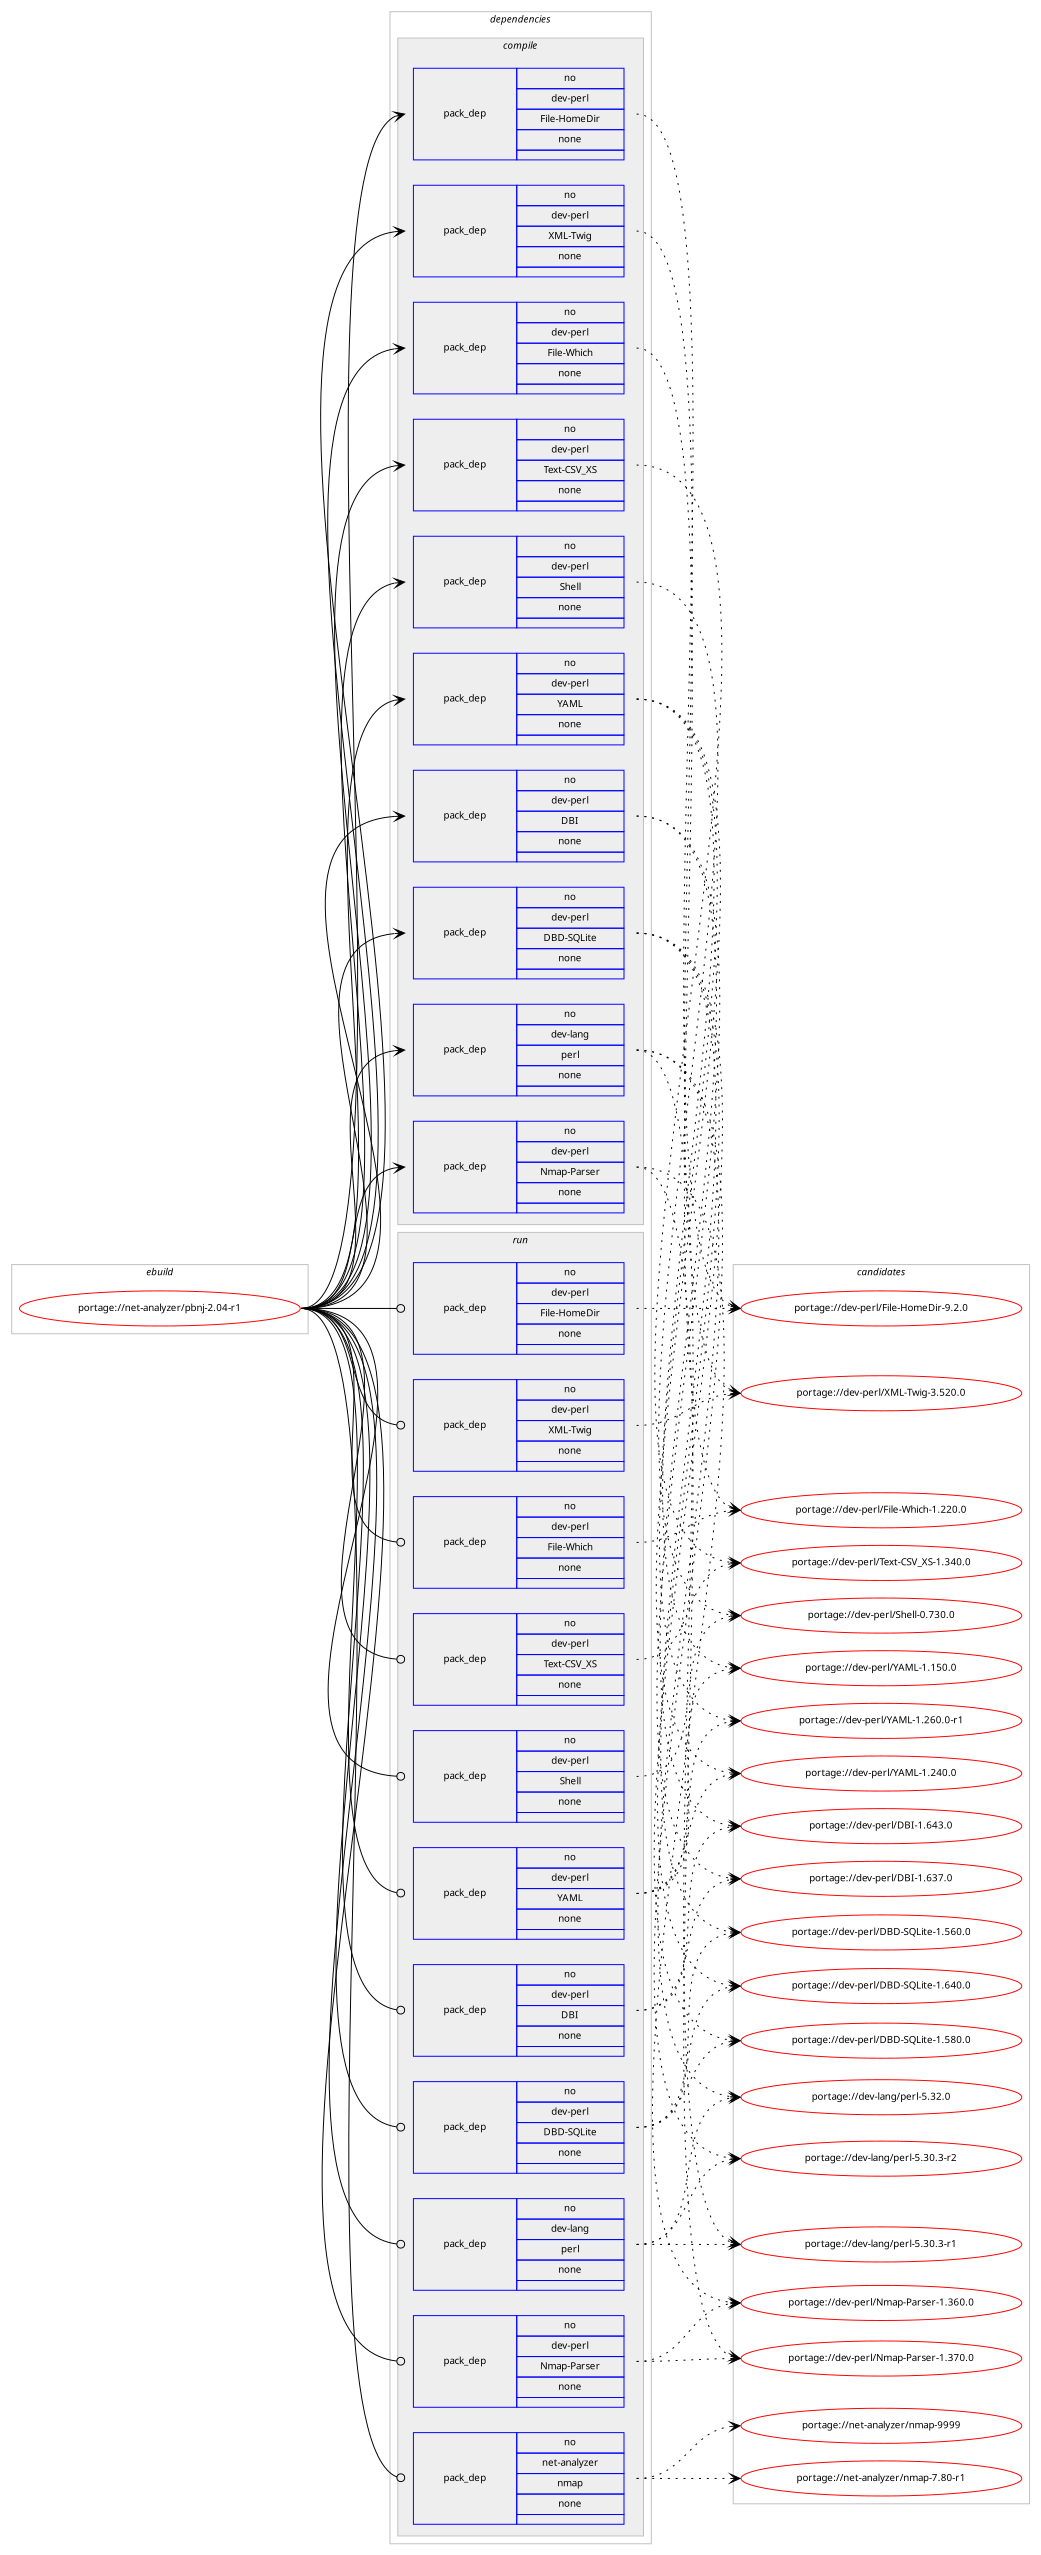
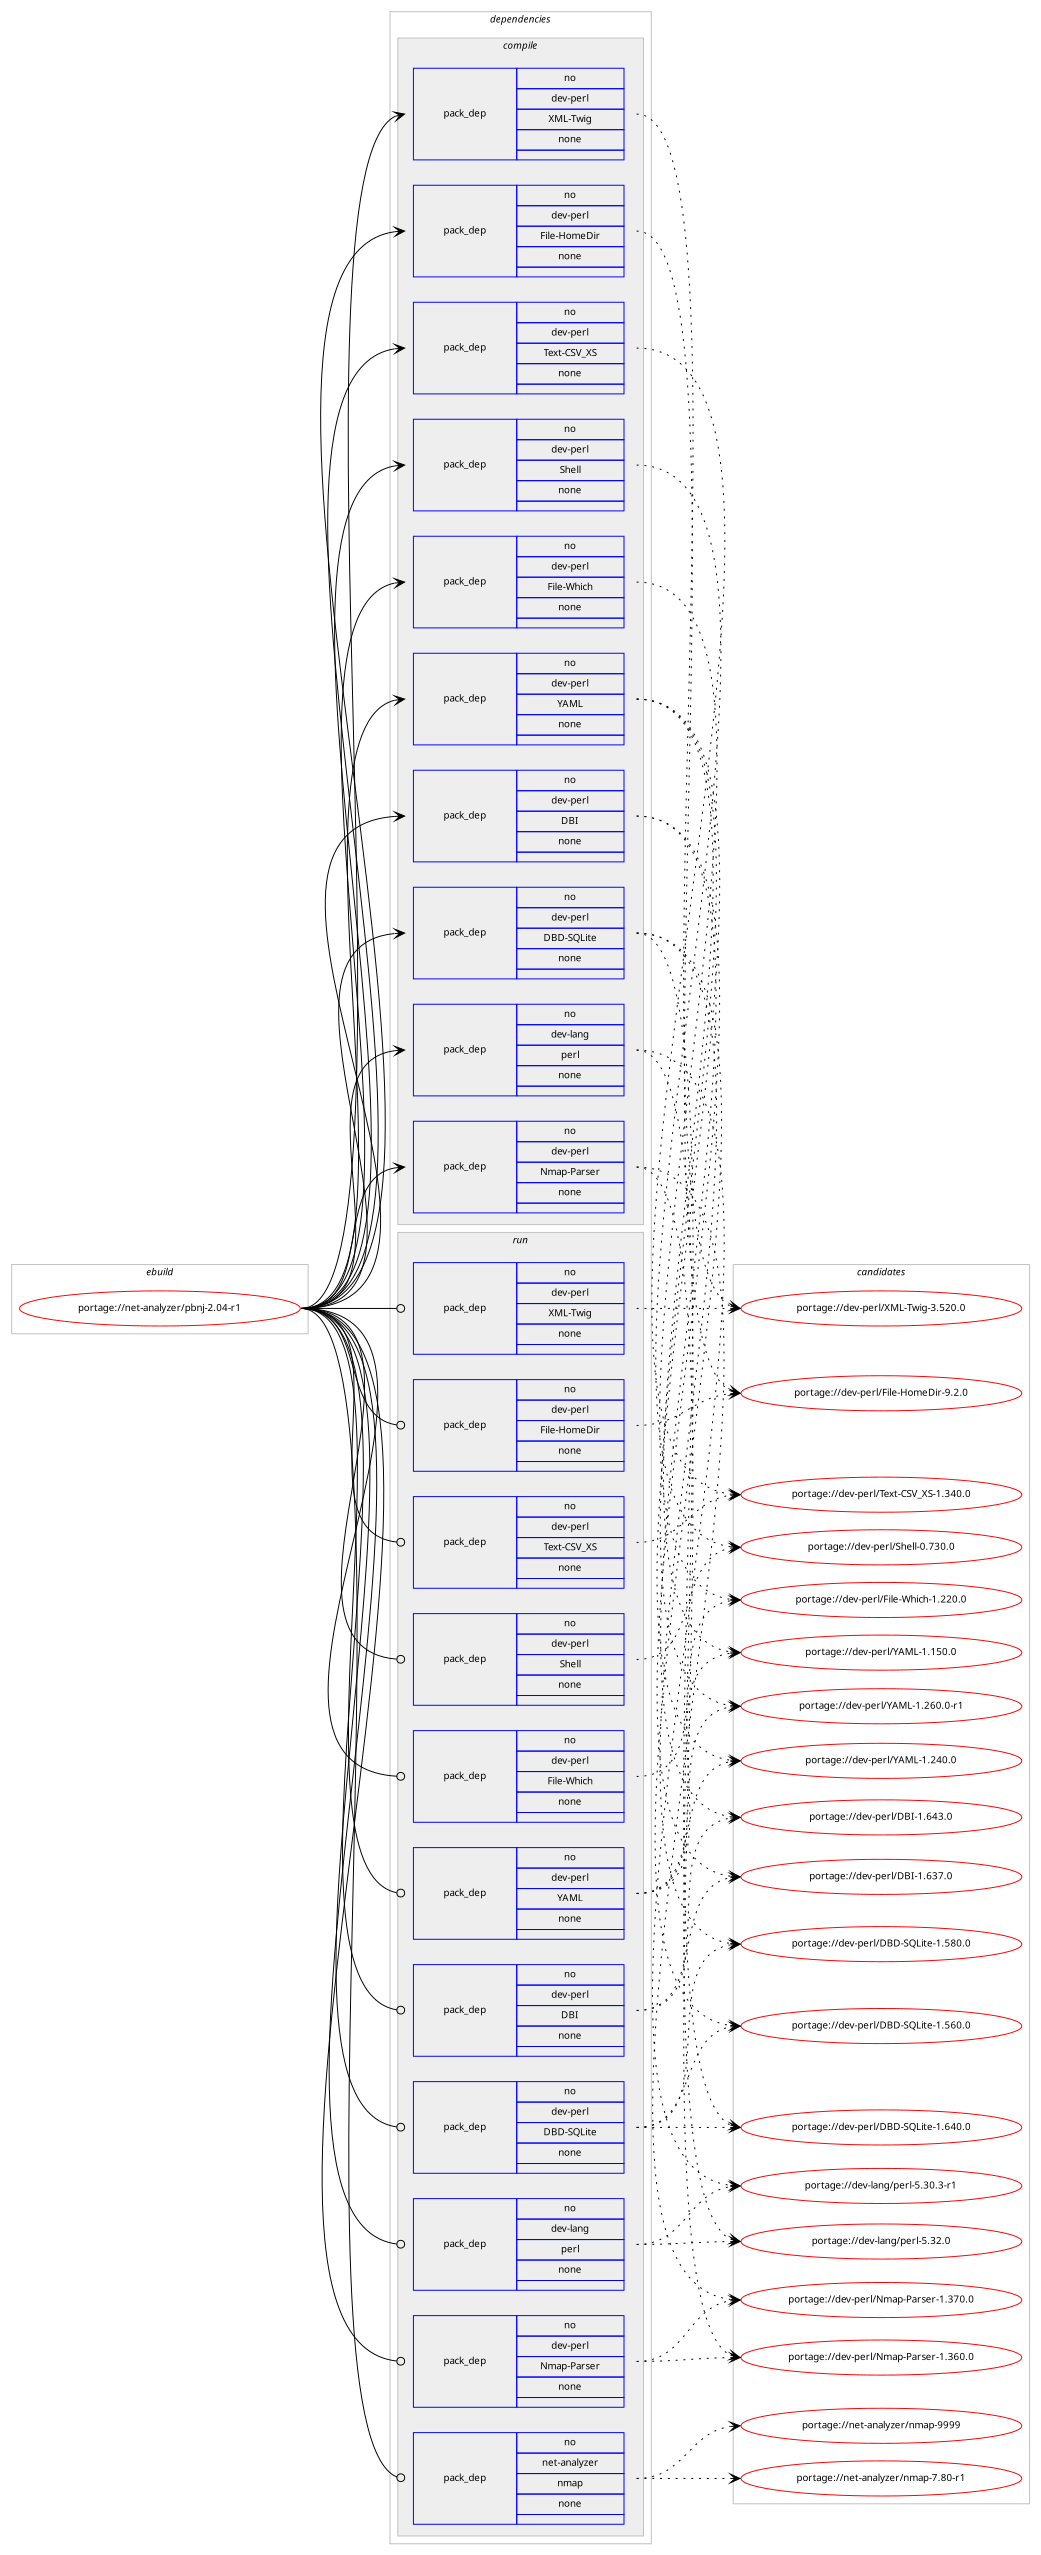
(881, 2159) -> none
